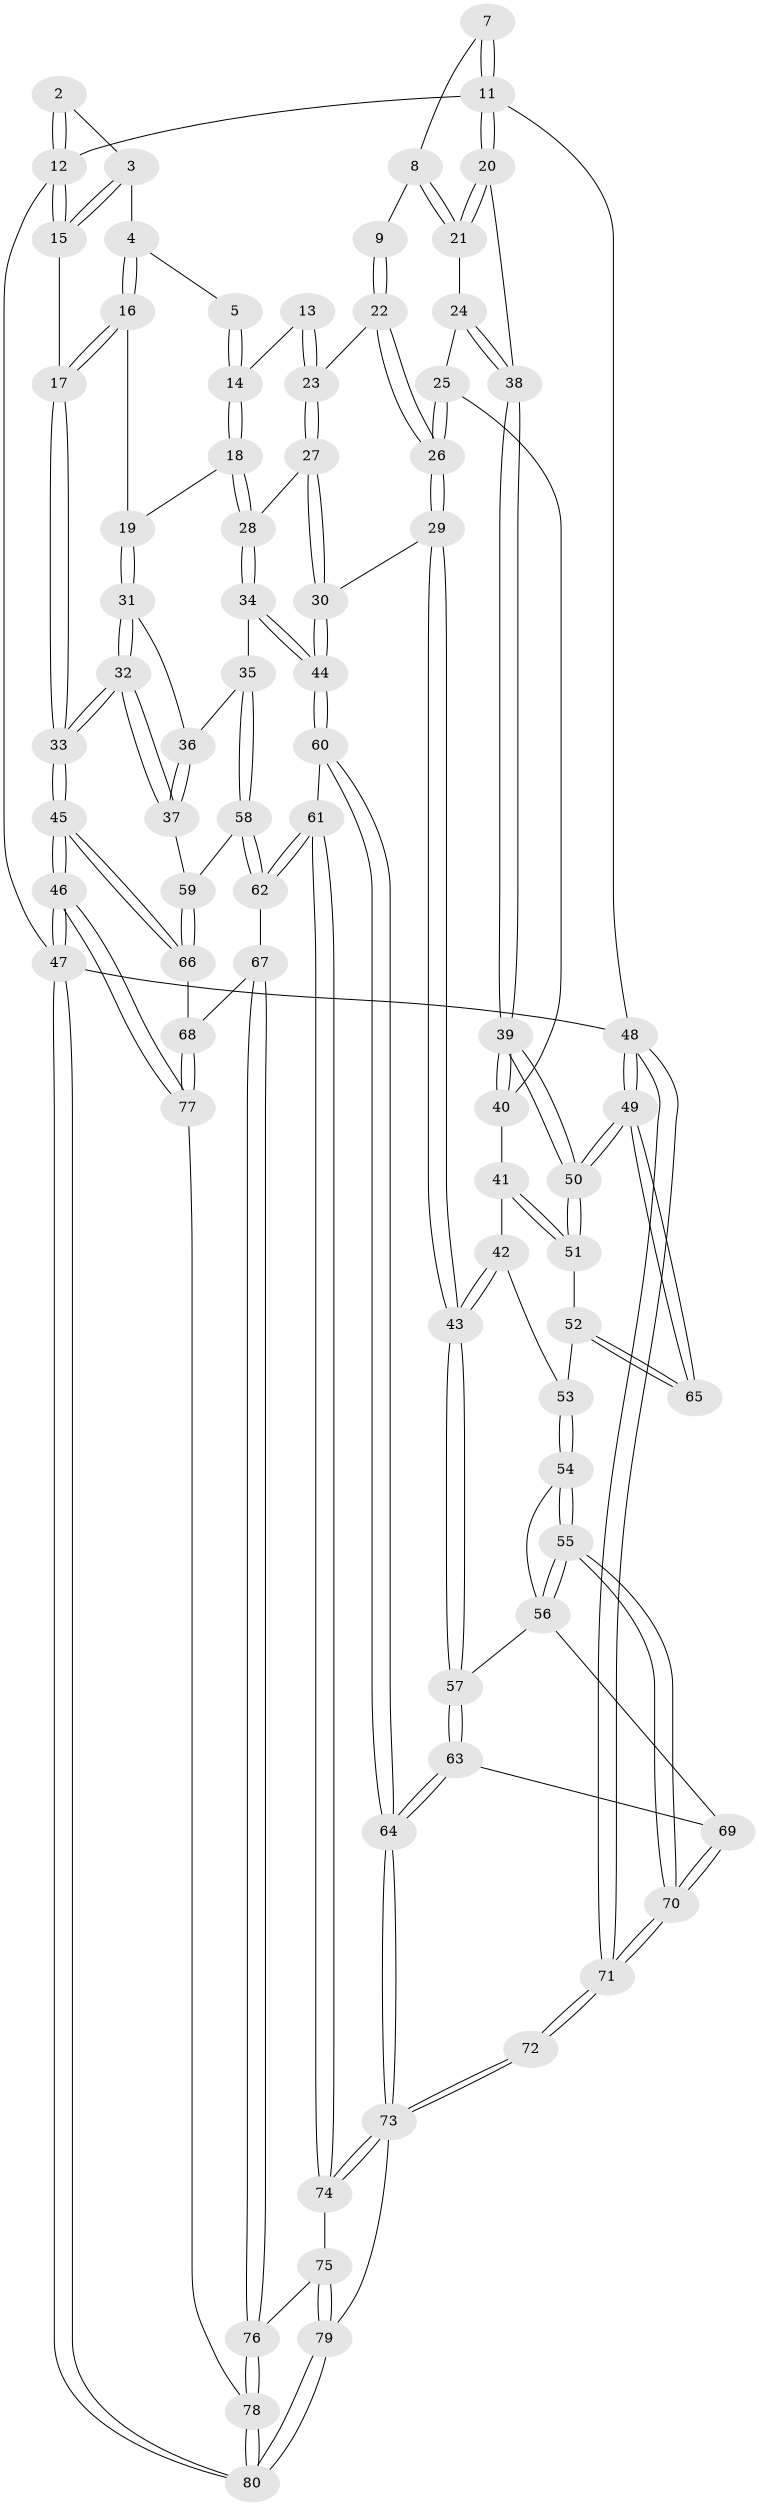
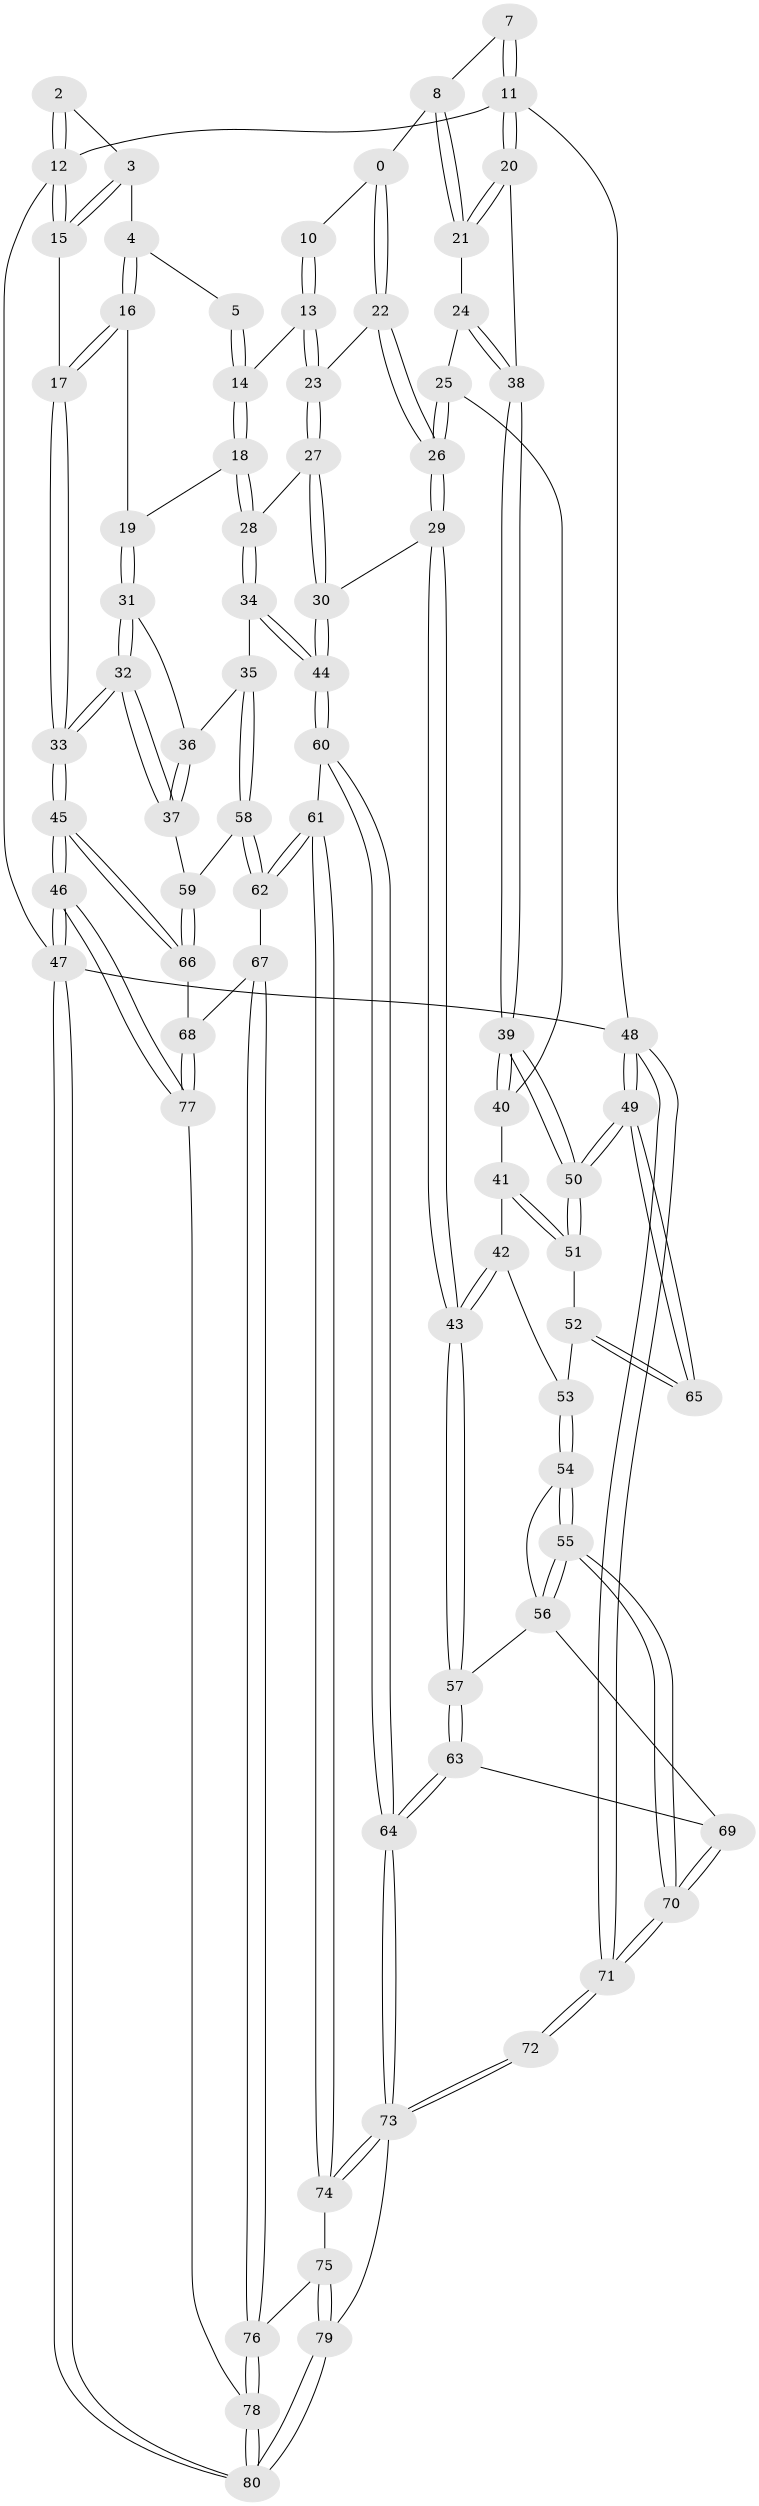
none -> (309, 239)
(380, 239) -> (381, 167)
